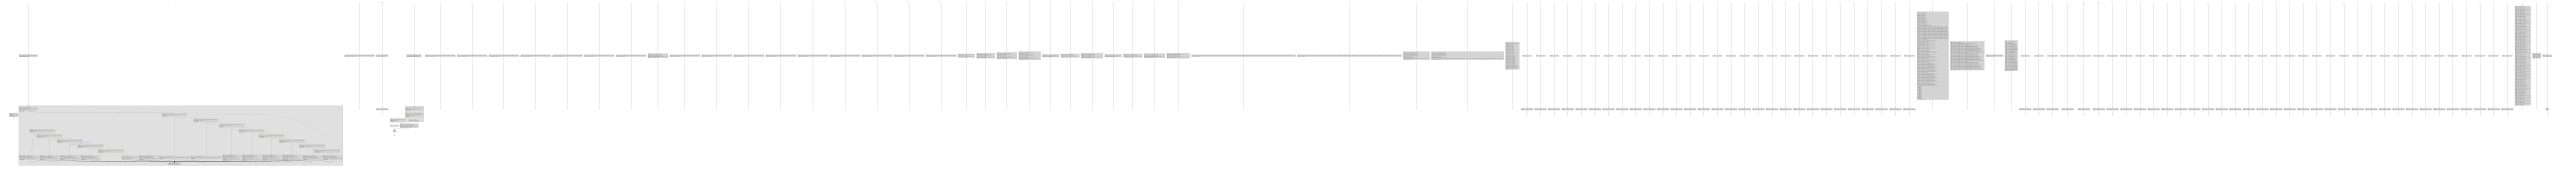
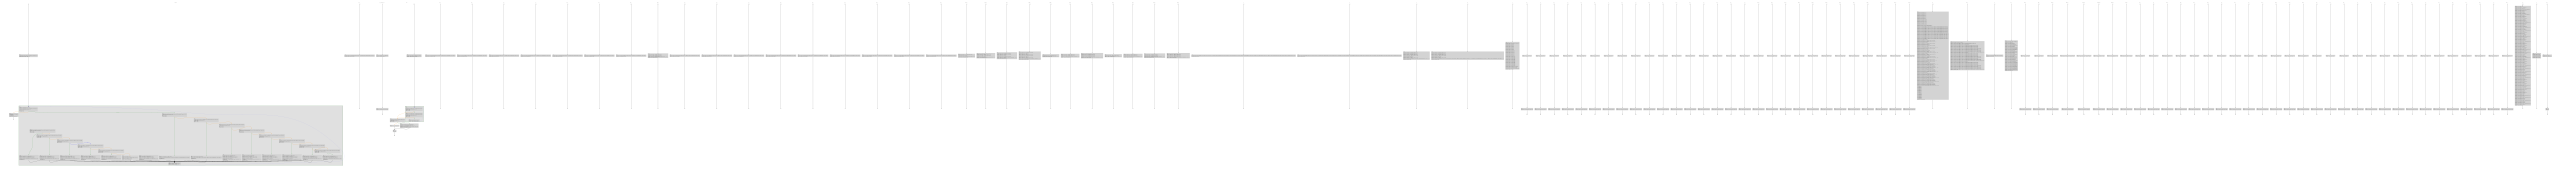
none -> (111, 158)
